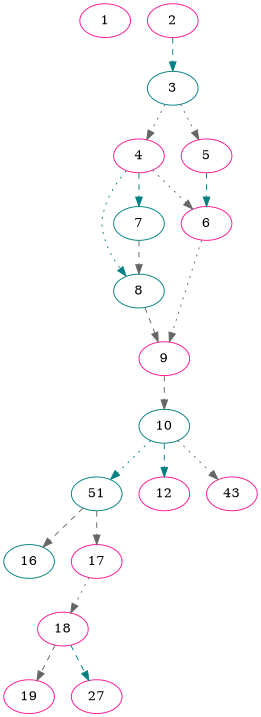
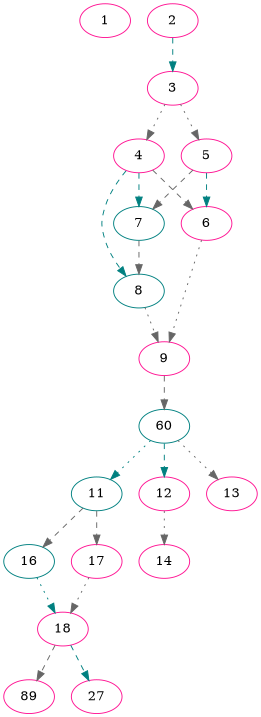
(173, 88) -> (173, 88)
none -> (177, 185)
(169, 186) -> (168, 185)
(102, 219) -> (102, 219)
(150, 320) -> (150, 320)
(164, 426) -> (164, 426)
(97, 494) -> (97, 494)
(232, 494) -> (232, 494)
none -> (164, 561)
none -> (44, 591)
(29, 697) -> (29, 697)
